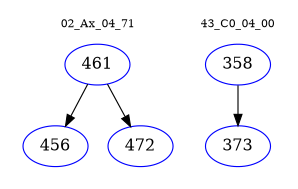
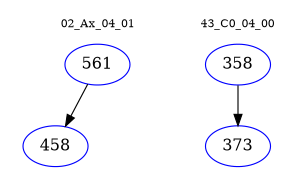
(98, 24) -> (98, 24)
(97, 65) -> (97, 65)
(56, 146) -> (56, 146)
(141, 146) -> none
